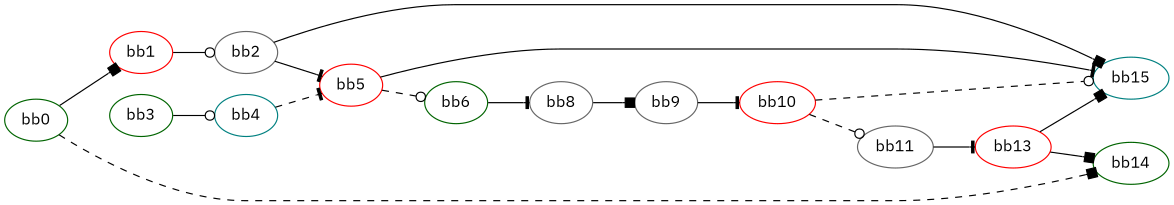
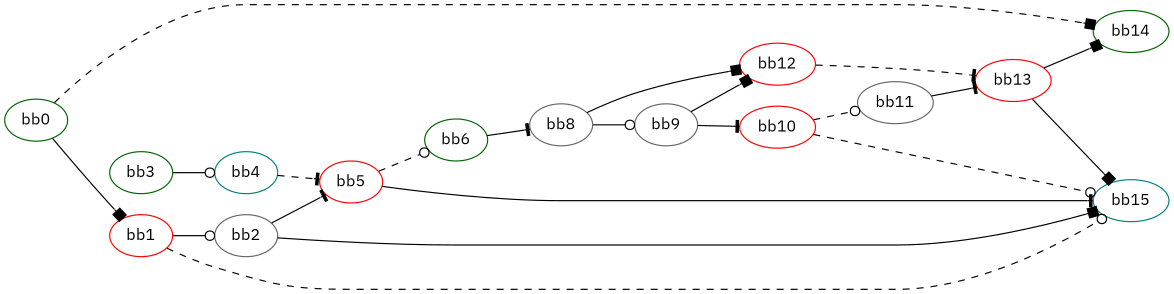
none -> (778, 64)
(608, 103) -> (609, 125)
none -> (636, 289)
